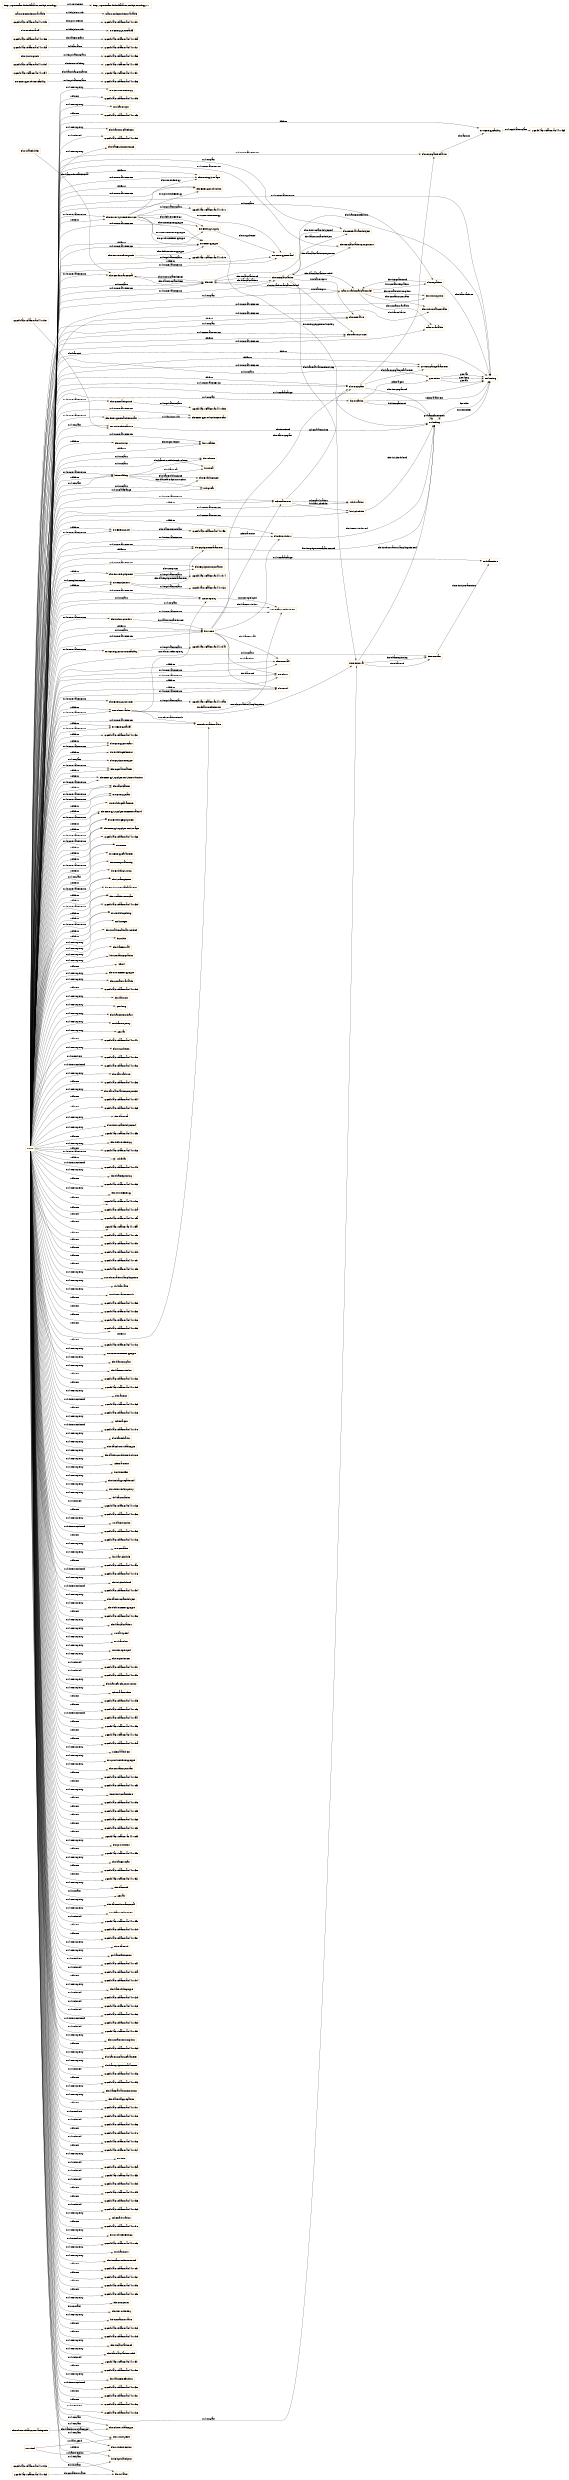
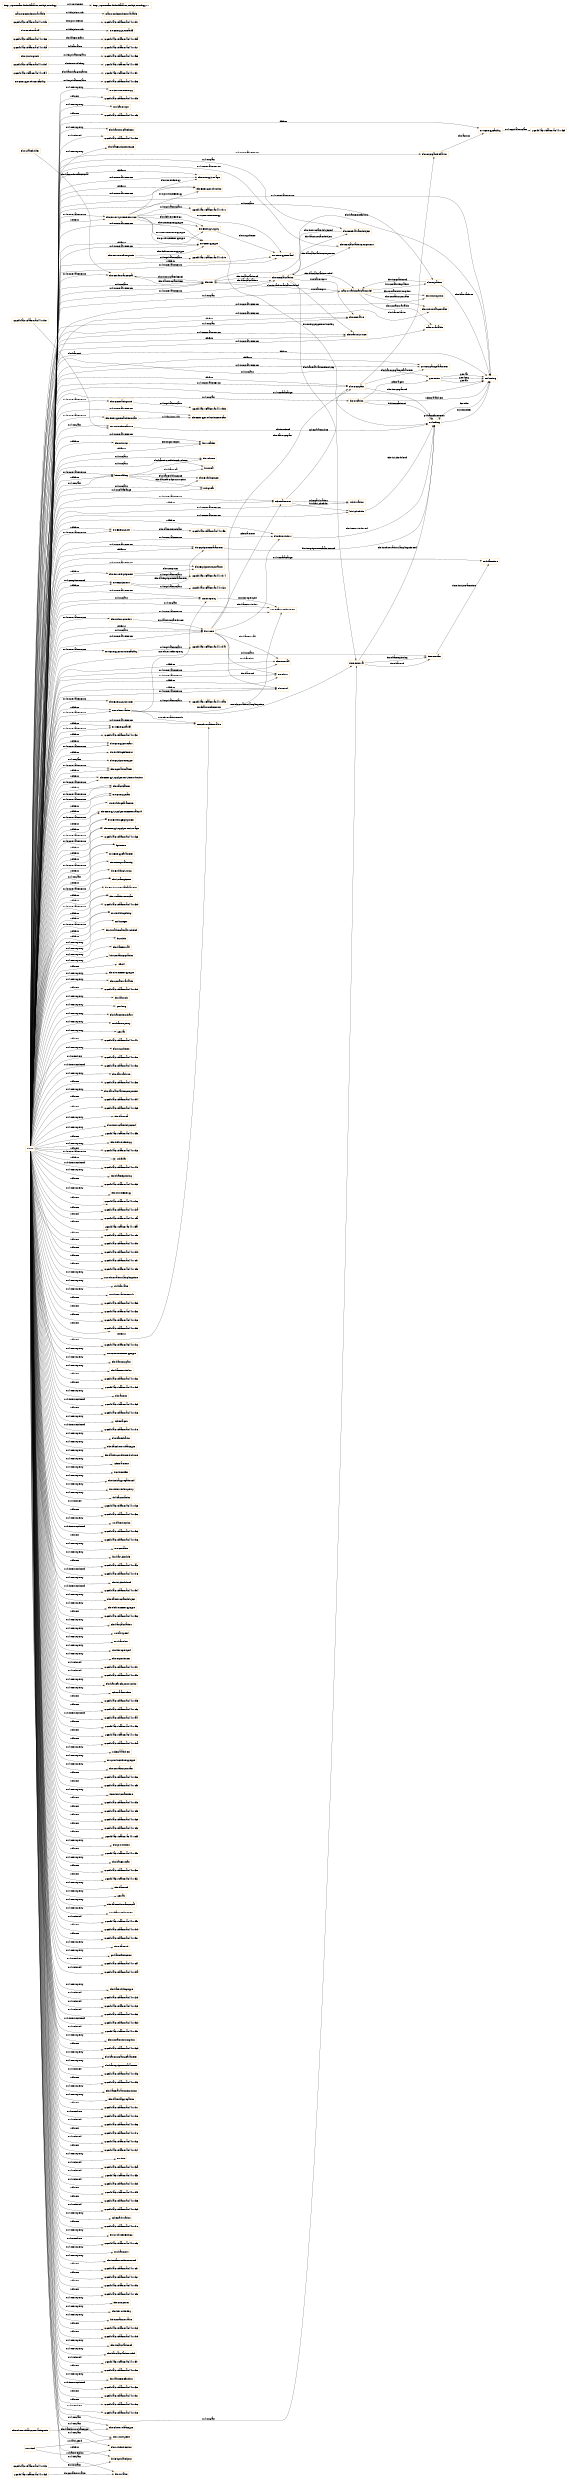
(121, 845) -> (121, 845)
(75, 1891) -> (75, 1891)
(121, 1981) -> none
(75, 2306) -> (75, 2306)
